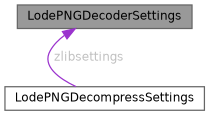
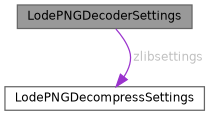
(49, 64) -> (130, 52)
